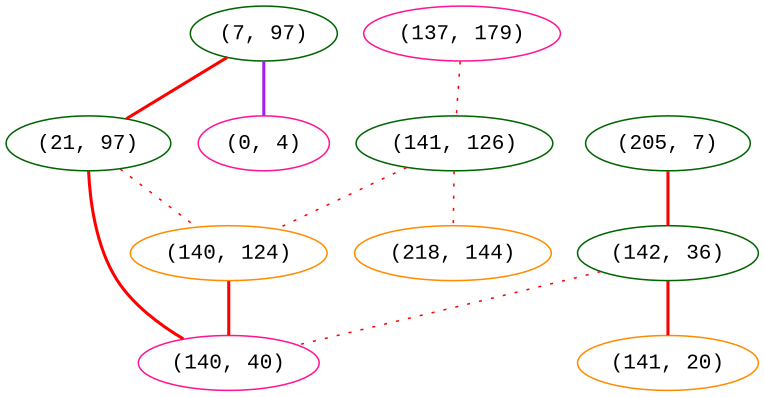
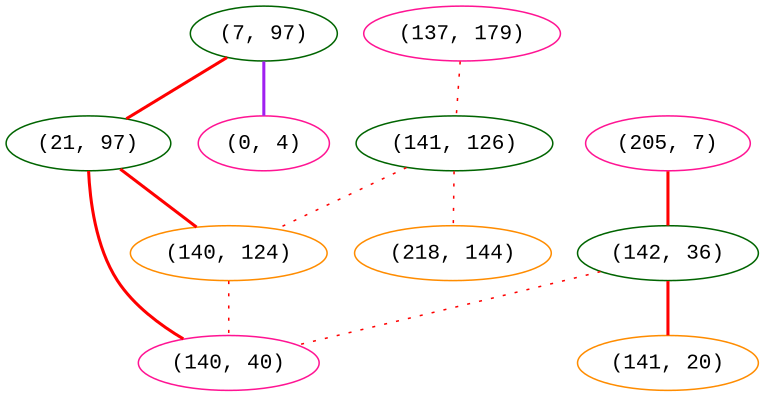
(668, 143) -> (668, 143)
(158, 198) -> (158, 198)
(229, 308) -> (229, 308)
